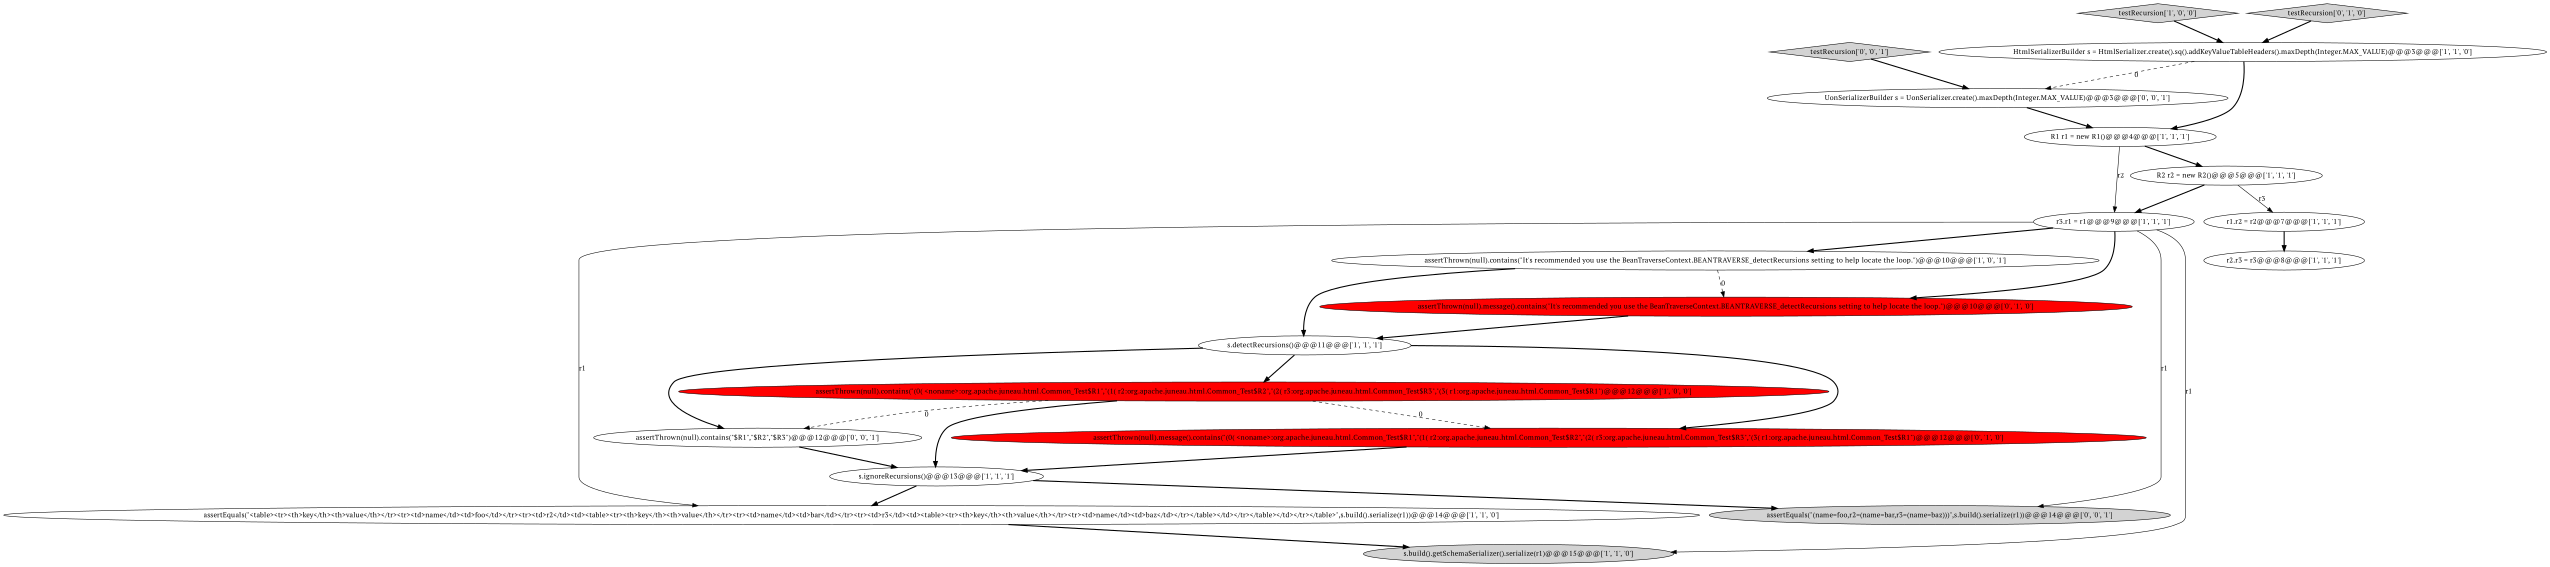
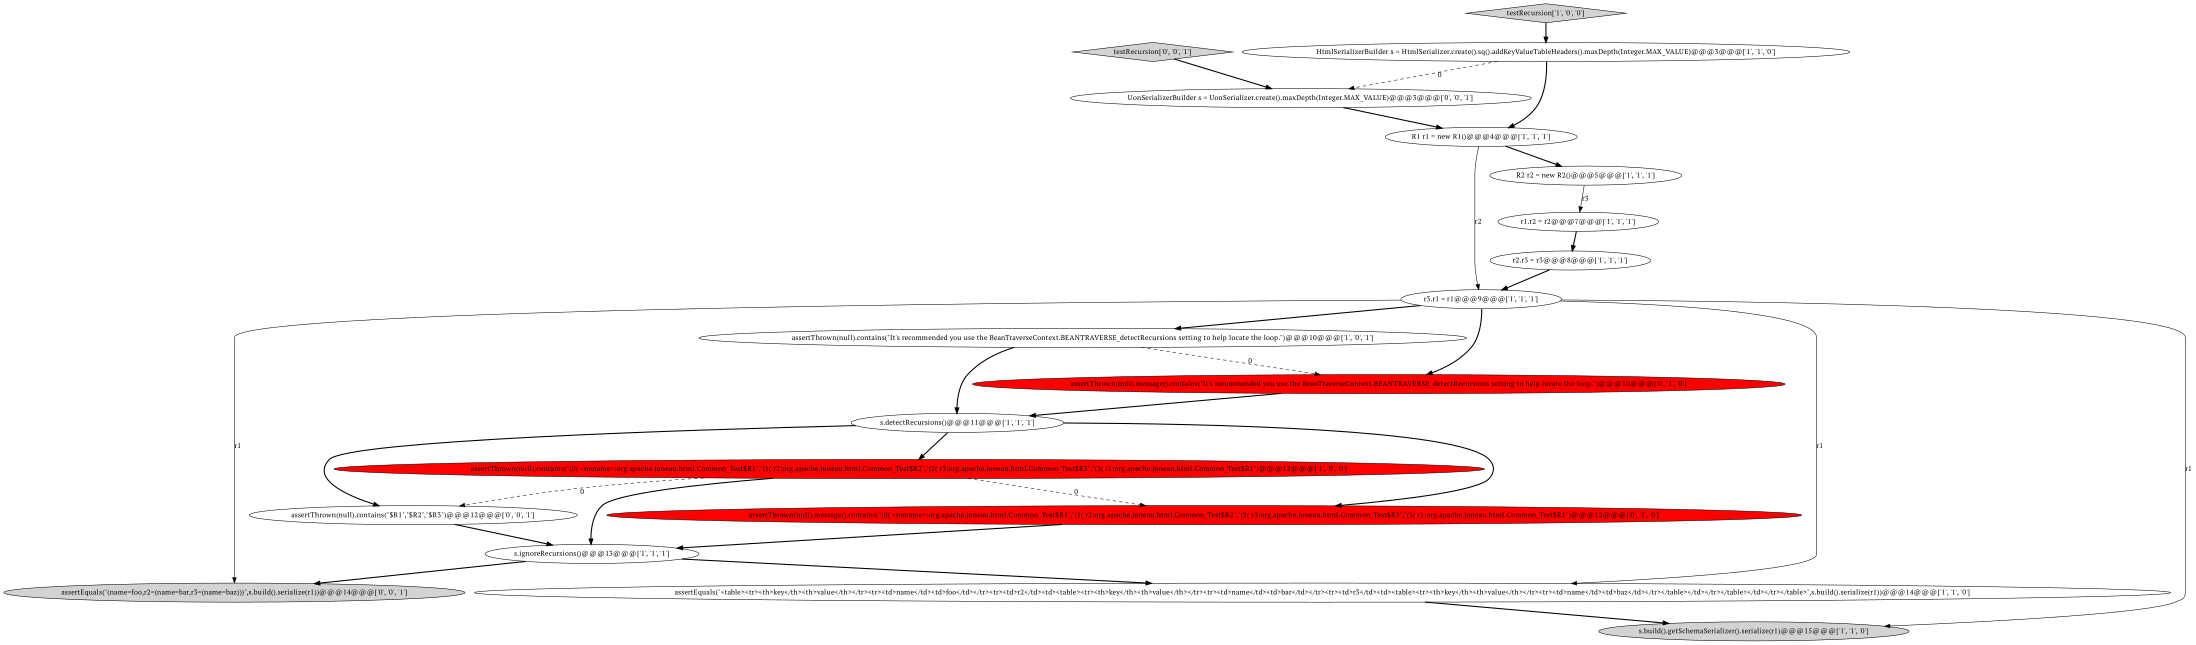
(2327, 13) -> none
(2172, 198) -> (1528, 279)
